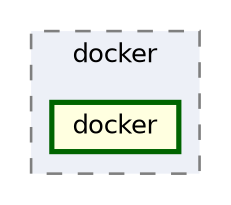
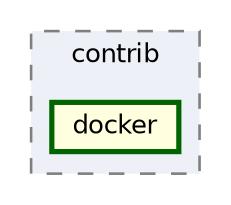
(115, 56) -> (115, 56)
